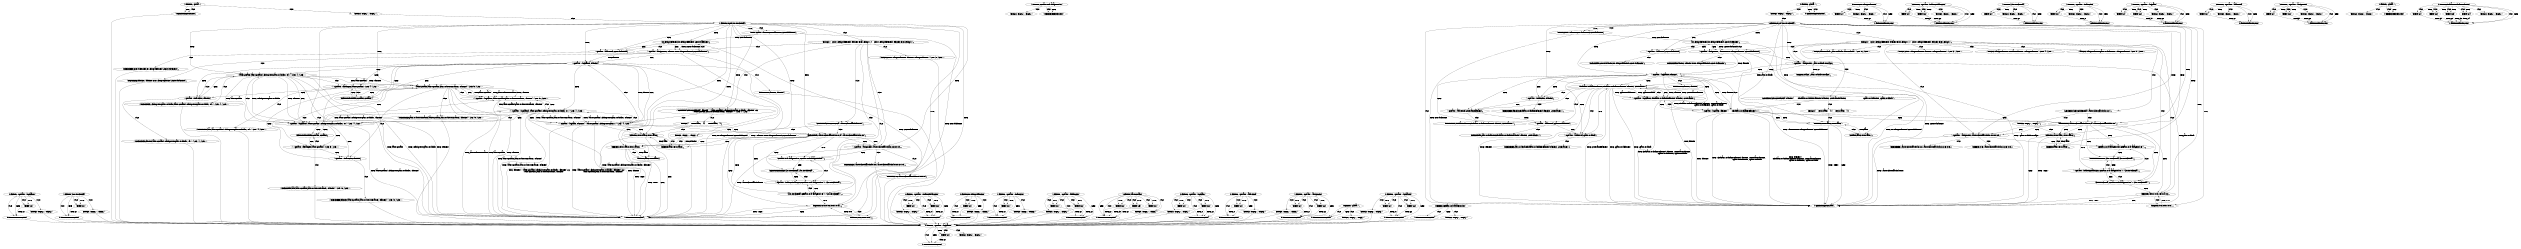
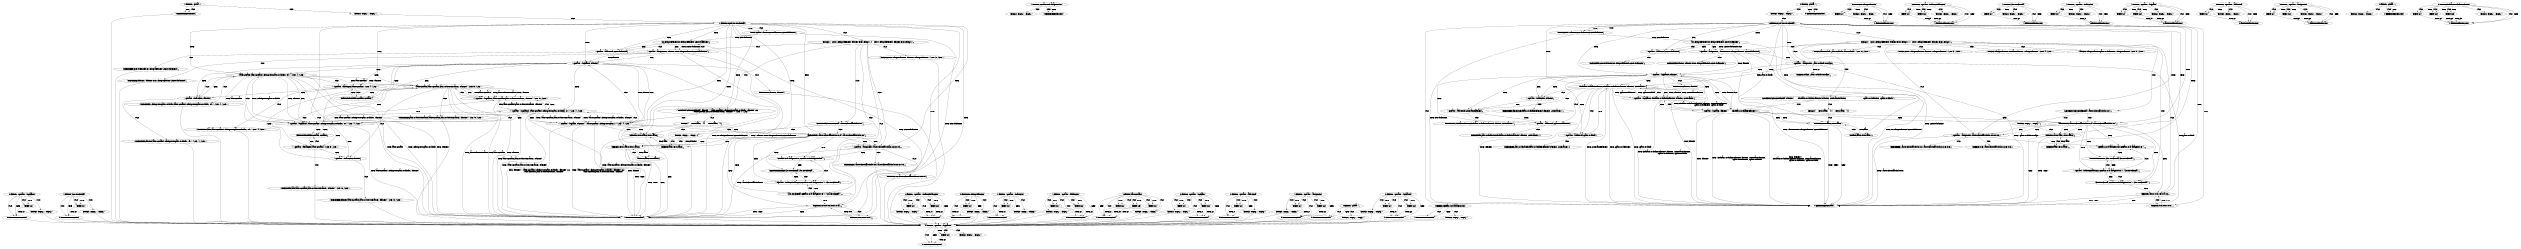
(2466, 14) -> none
(1566, 129) -> none
